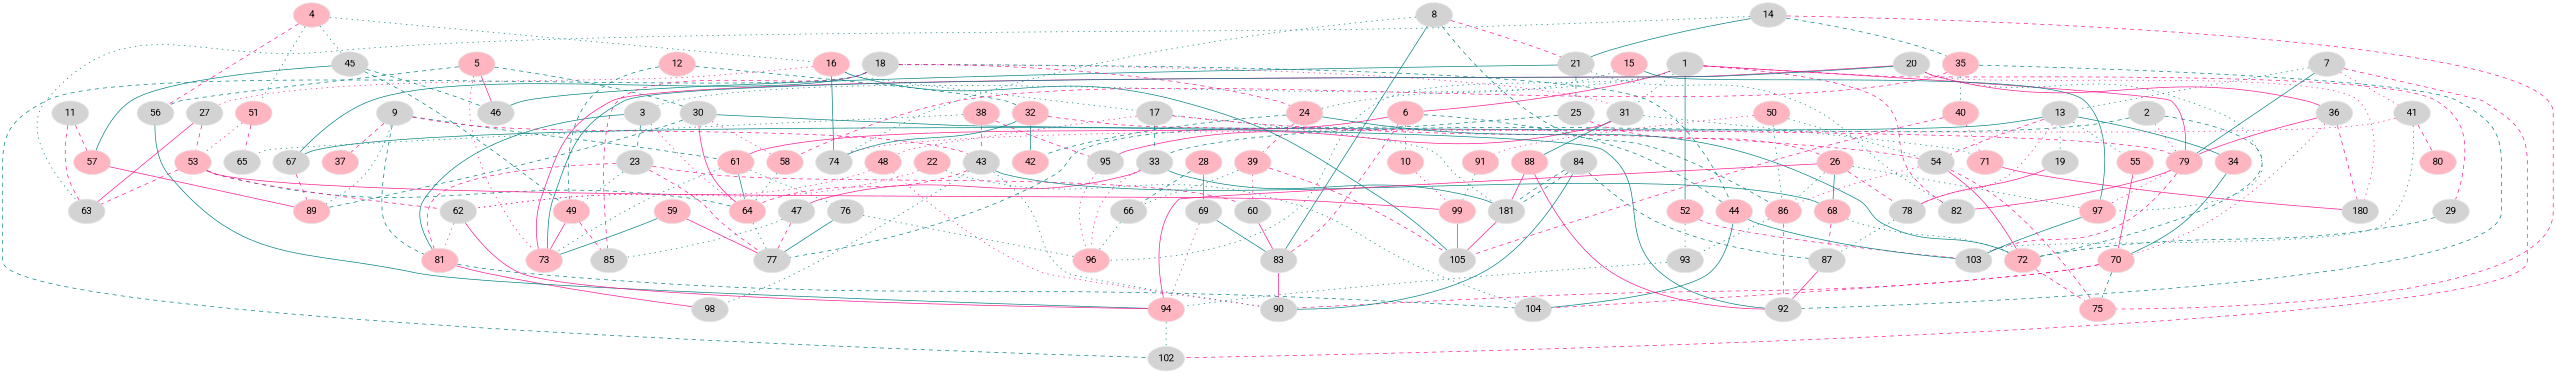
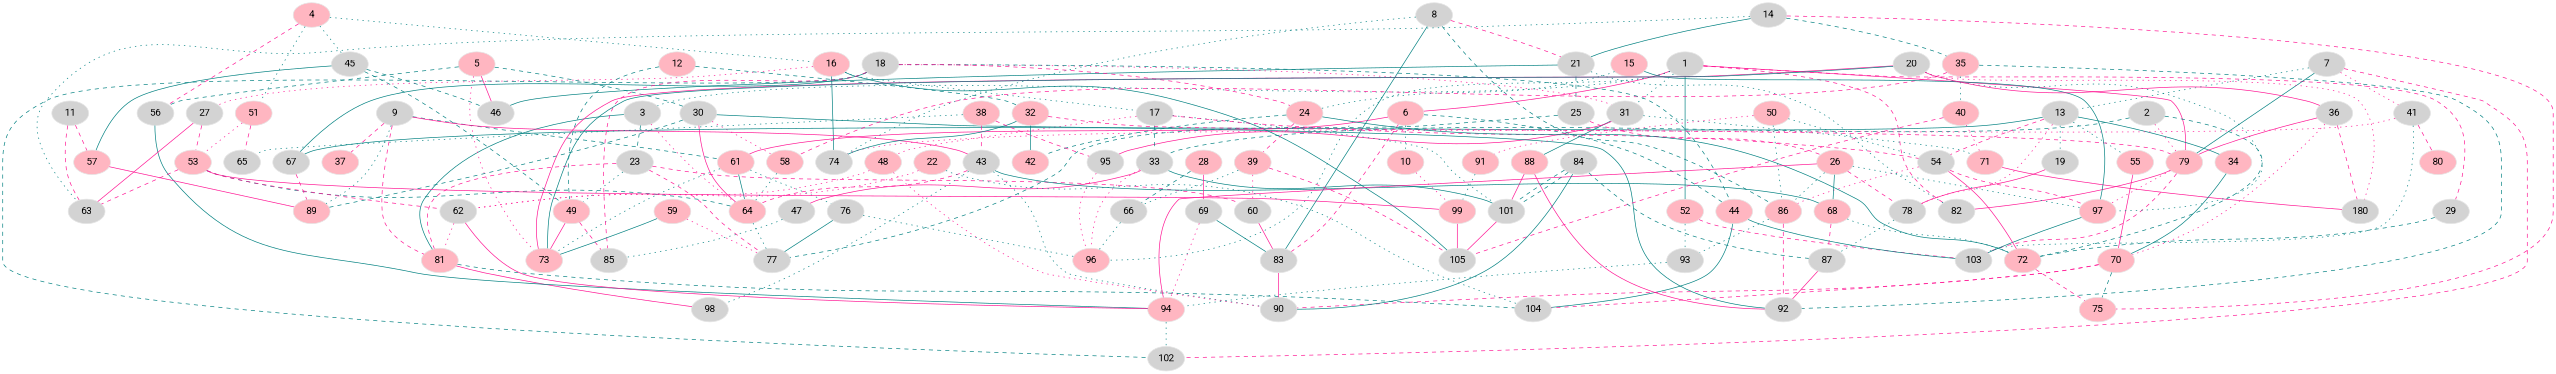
(774, 133) -> (774, 133)
(382, 192) -> (382, 192)
(1506, 211) -> (1506, 211)
(2028, 225) -> (2016, 187)
(719, 234) -> (719, 234)
(784, 236) -> none
